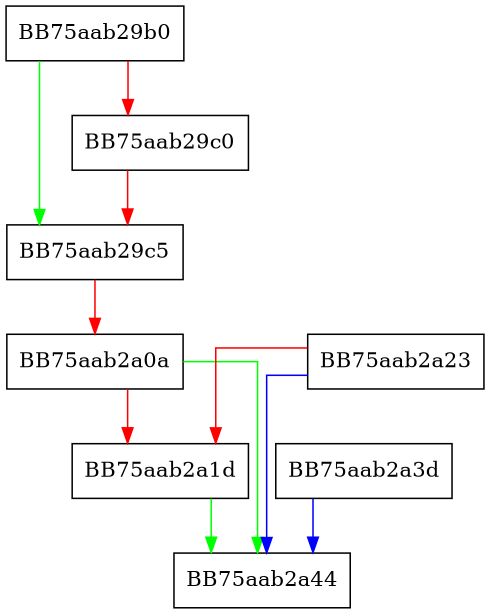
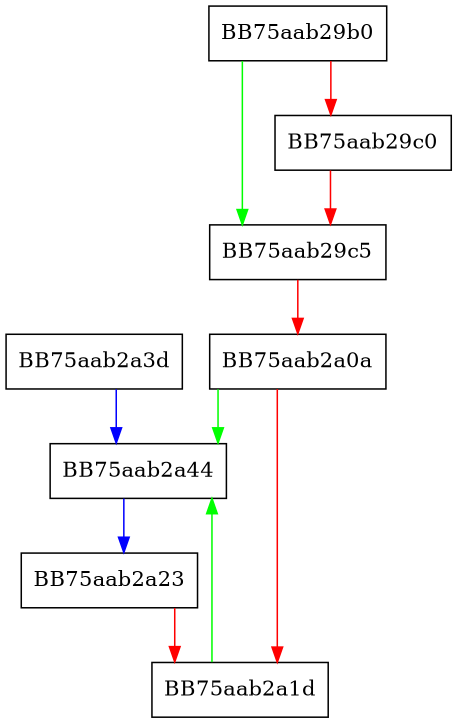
(267, 436) -> (124, 518)
